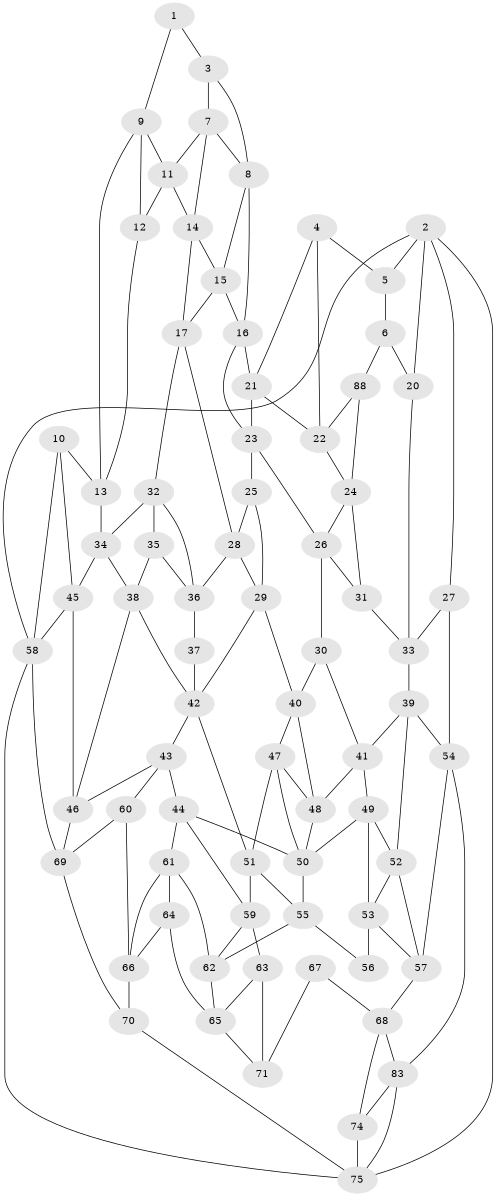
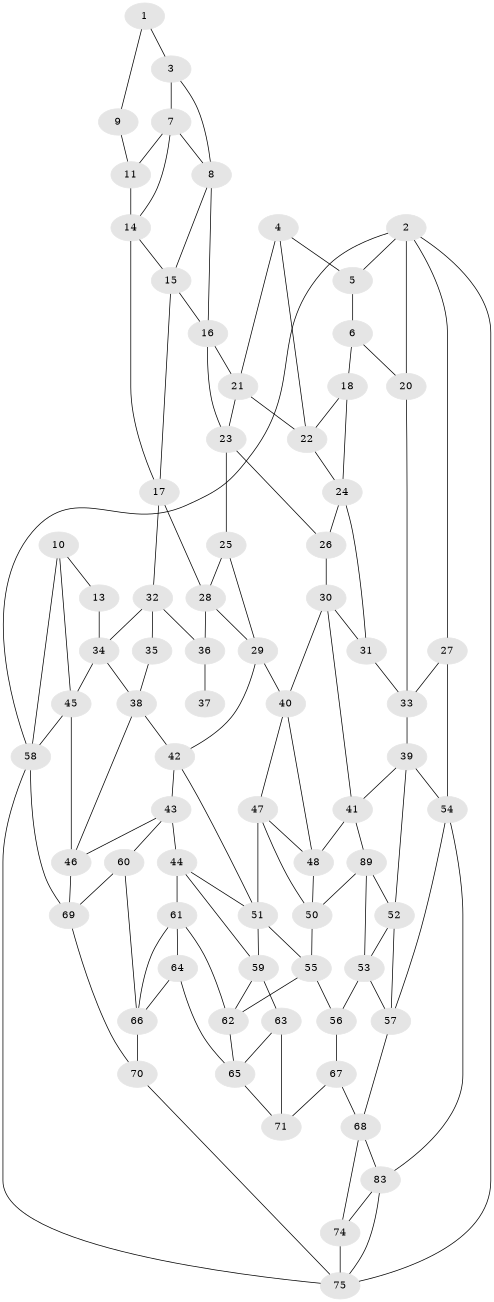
(140, 228) -> none
(100, 303) -> none
(360, 386) -> (348, 386)
(174, 572) -> none
(342, 572) -> (346, 625)
(194, 677) -> none
(368, 810) -> (367, 863)
(247, 837) -> (218, 889)
none -> (337, 1048)
